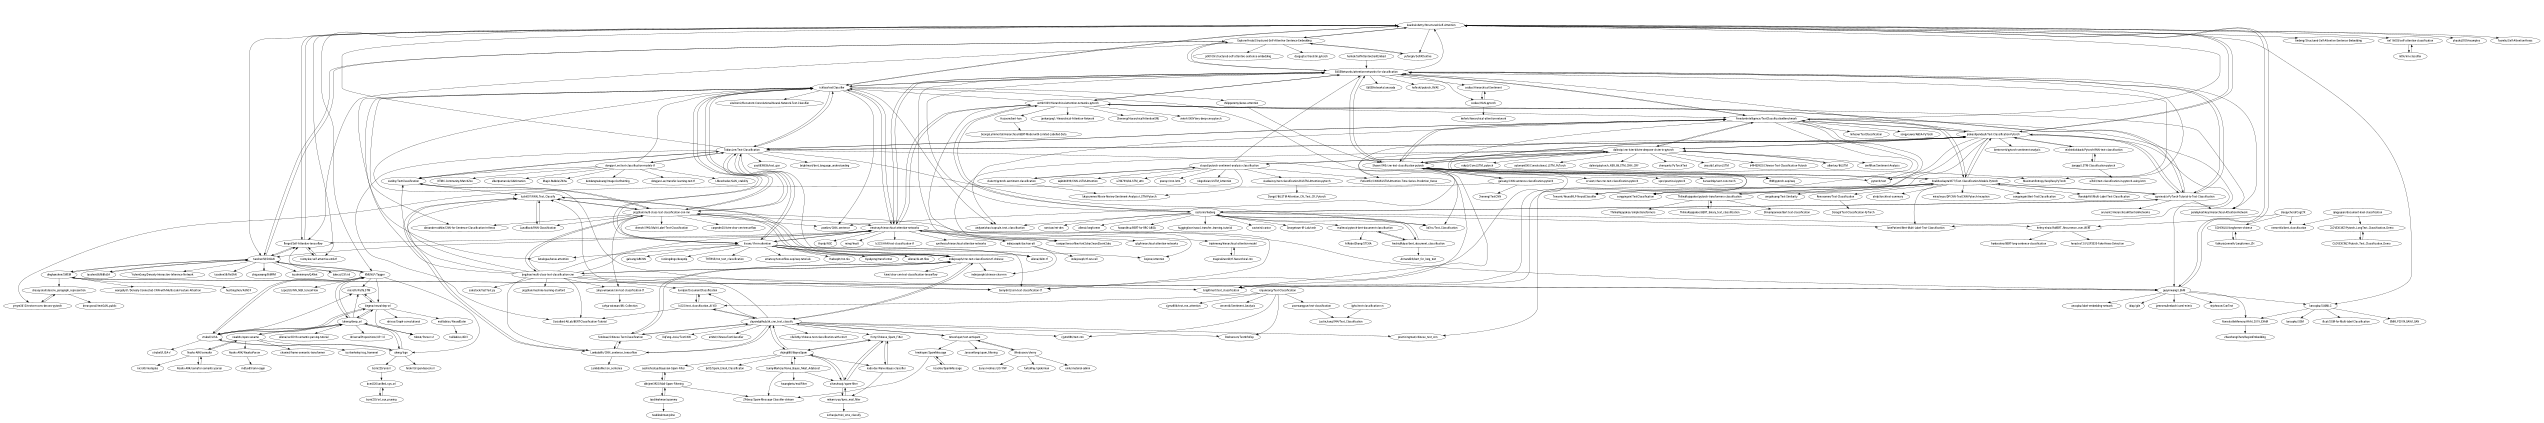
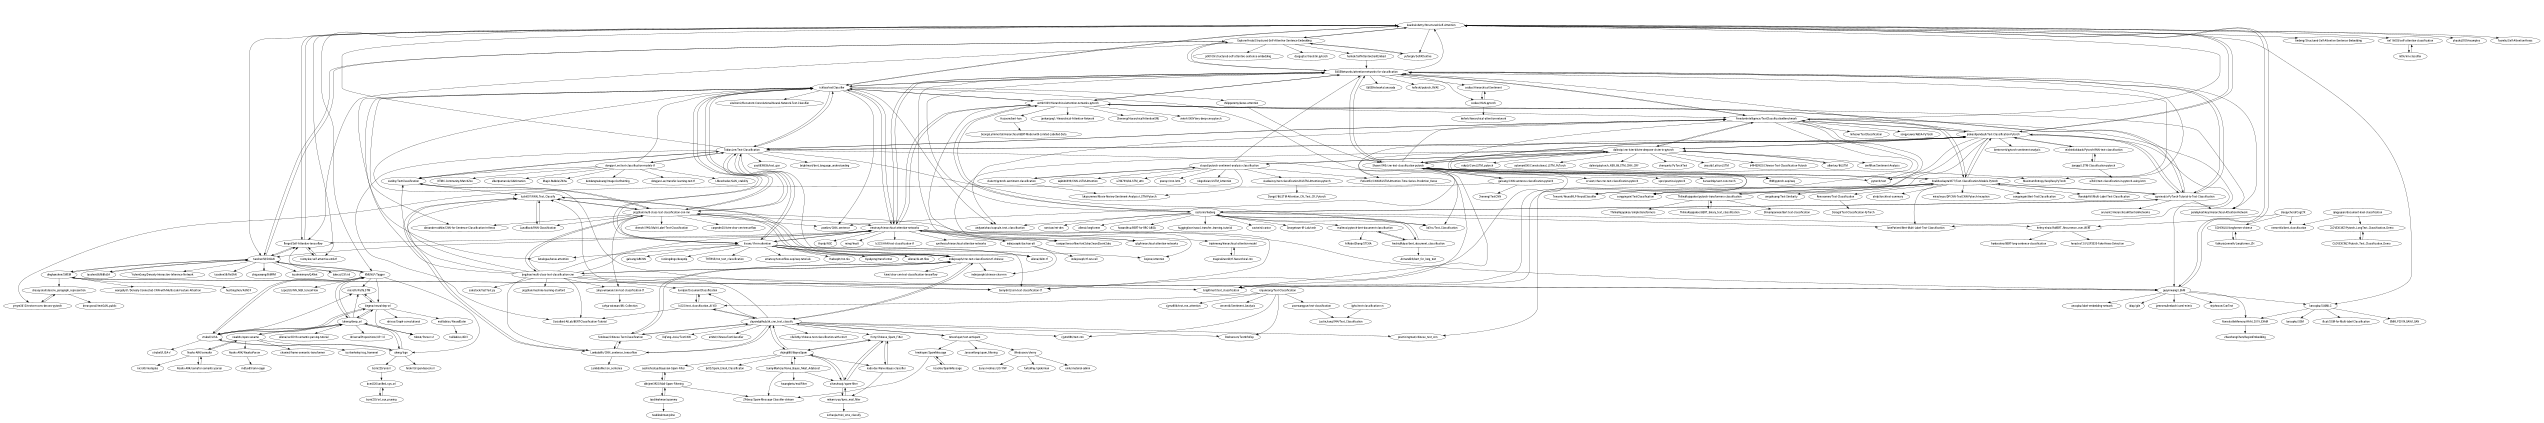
none -> (1321, 49)
none -> (940, 95)
(1557, 124) -> none
none -> (1027, 235)
(997, 345) -> none
